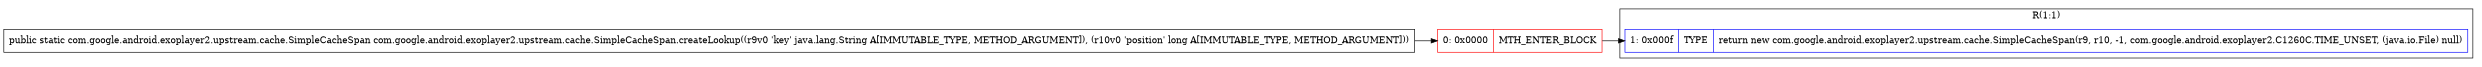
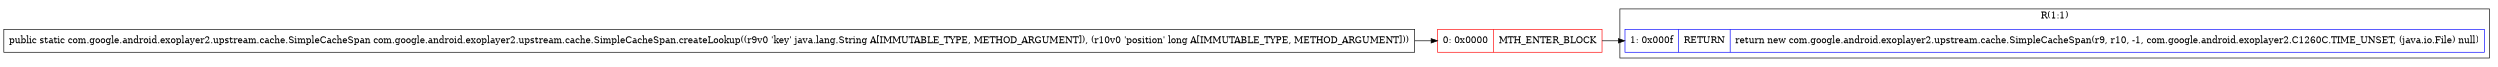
(1696, 40) -> (1704, 40)
